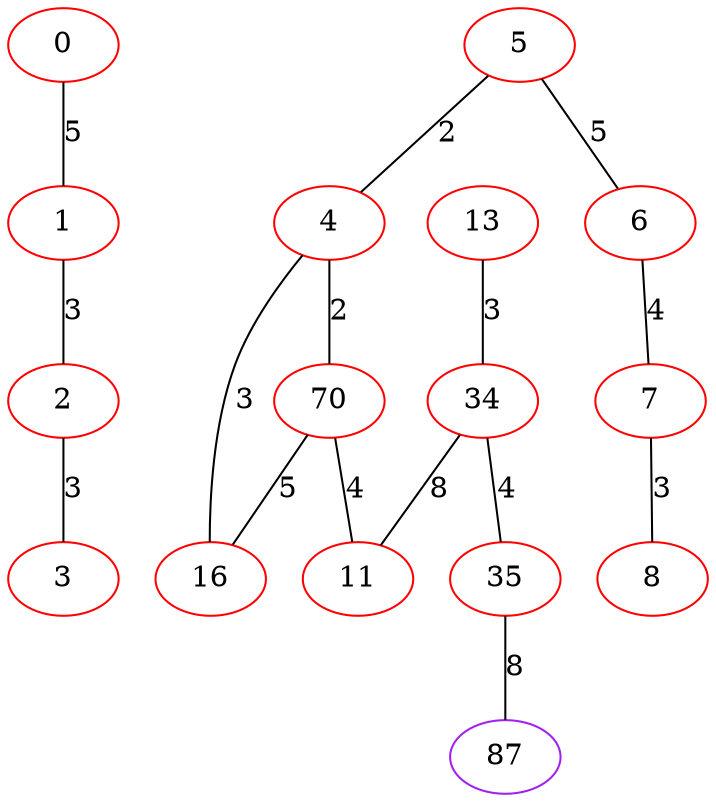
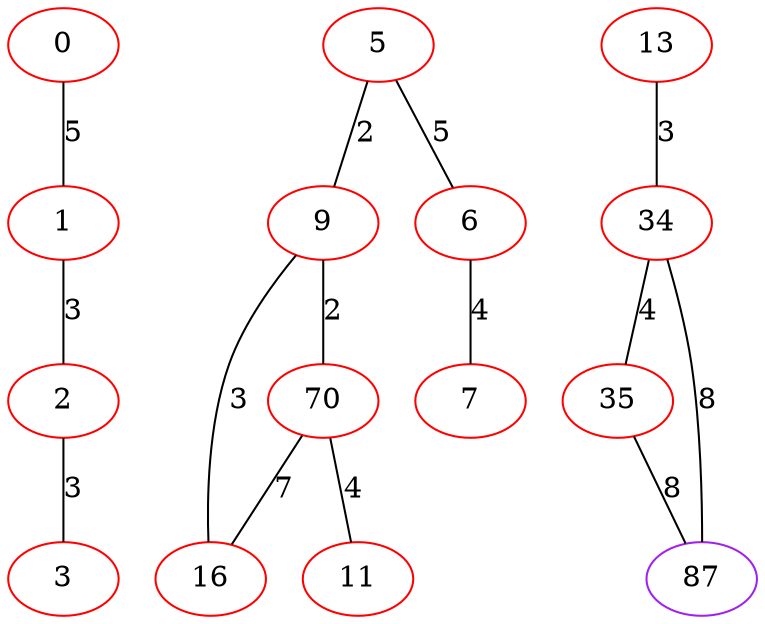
(329, 223) -> (323, 223)
(288, 490) -> (284, 490)
(420, 490) -> (696, 399)
(653, 579) -> none
